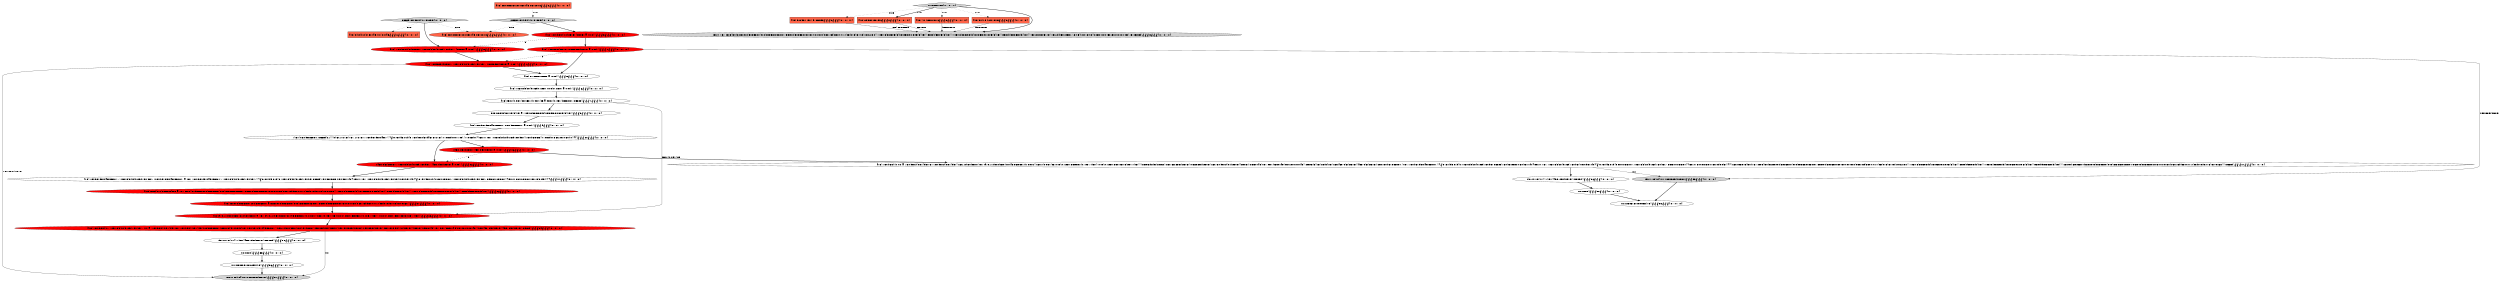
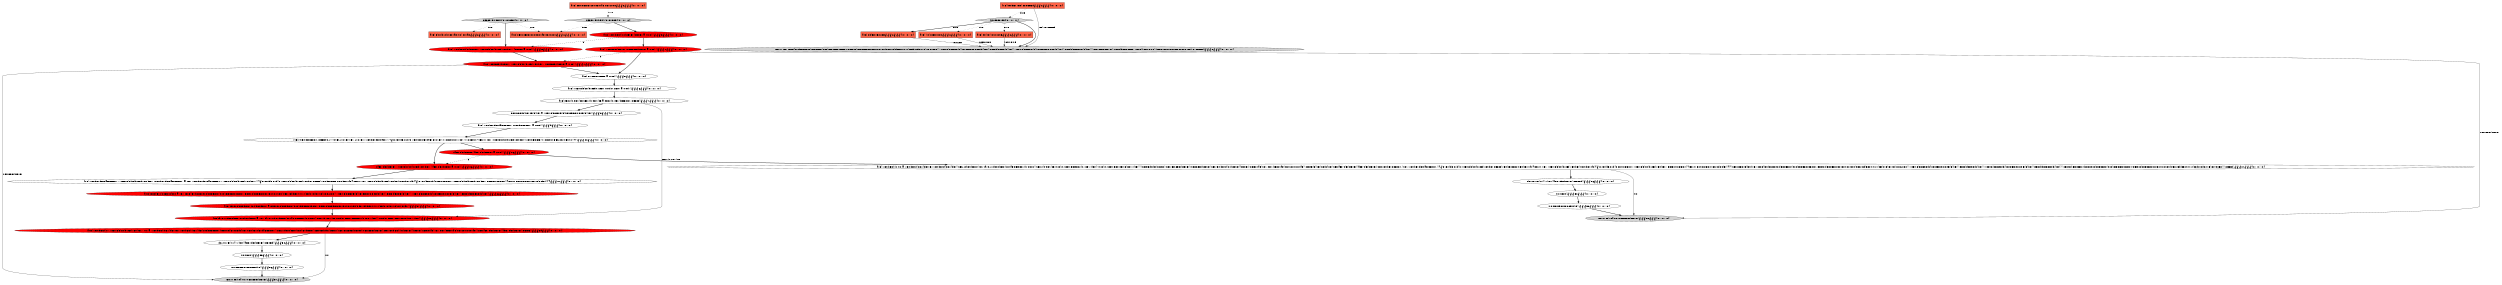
(888, 12) -> (1019, 13)
(479, 35) -> (548, 35)
(1667, 191) -> (1606, 212)
